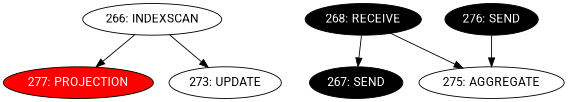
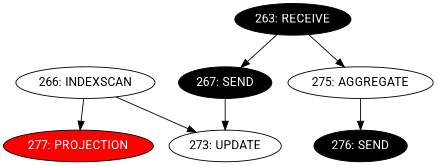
(363, 19) -> (293, 19)
(492, 47) -> (361, 110)
none -> (225, 110)
